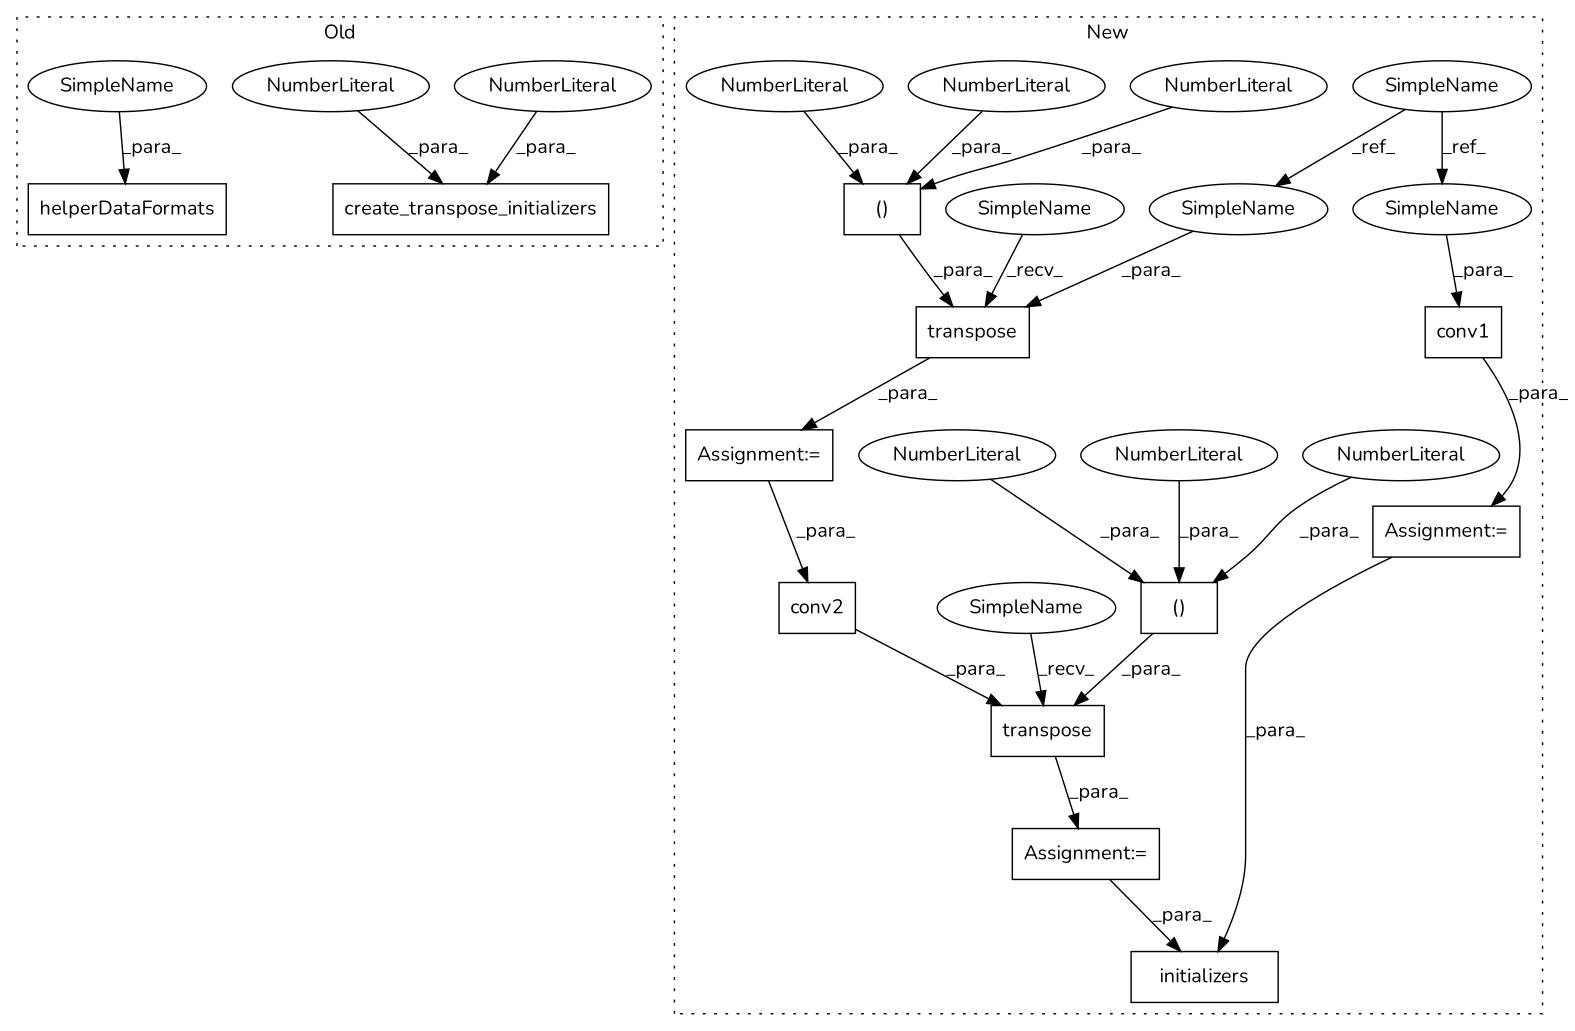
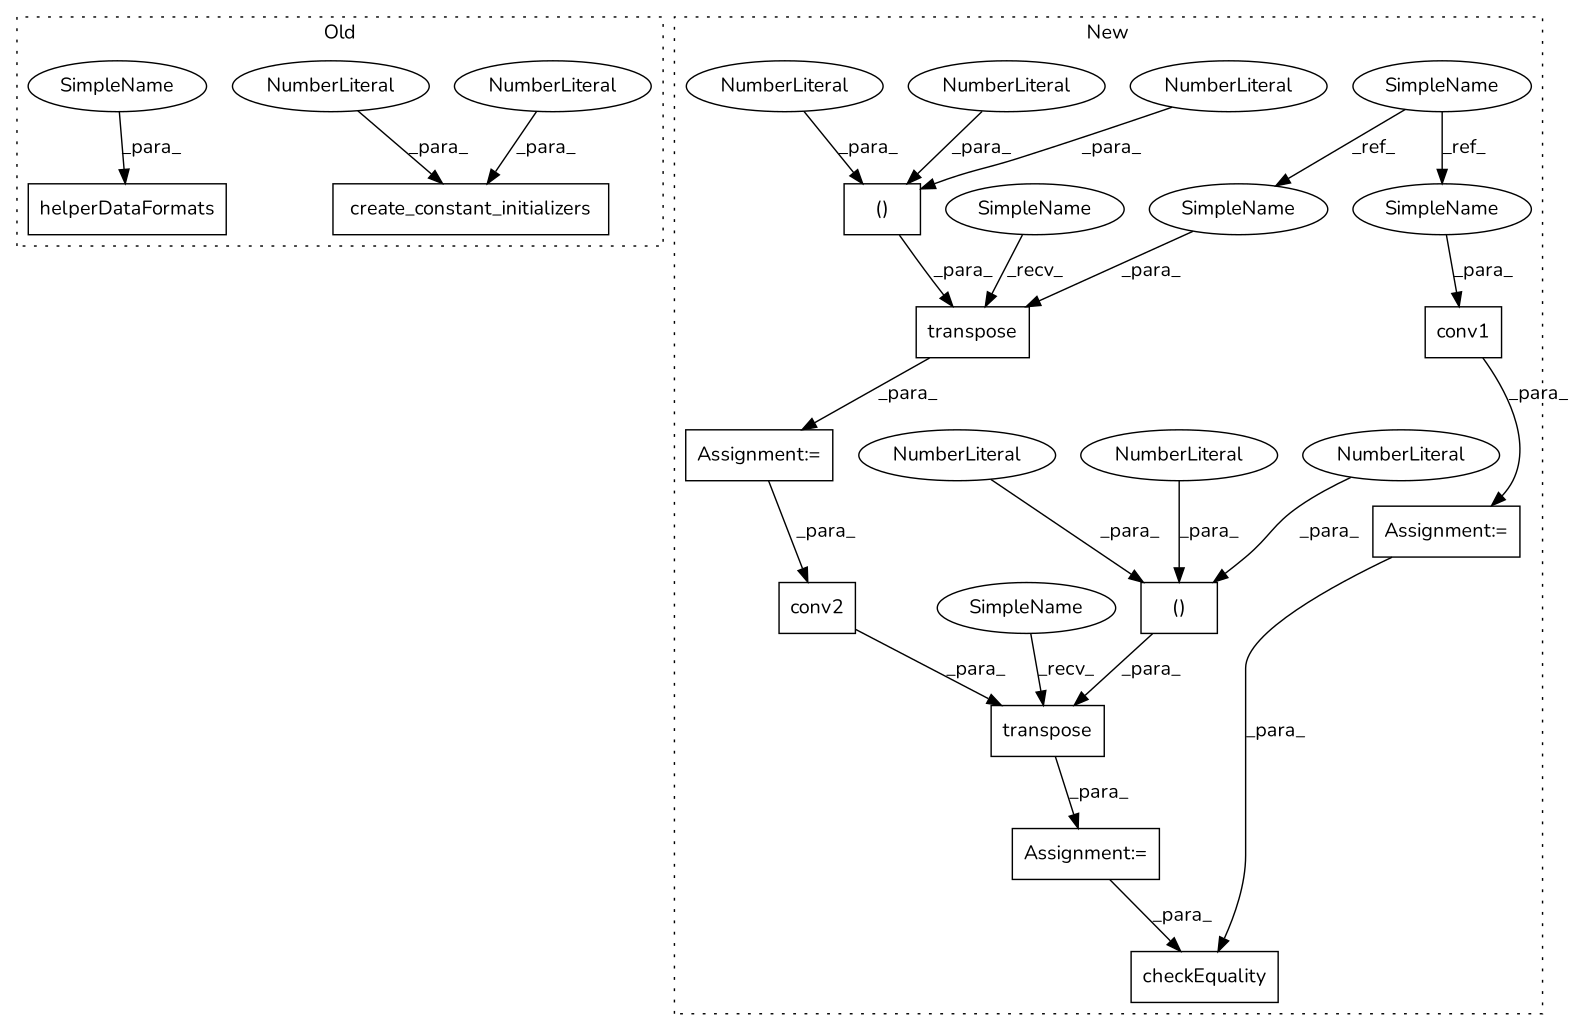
(471, 209) -> (471, 209)
(1205, 977) -> (1205, 977)
